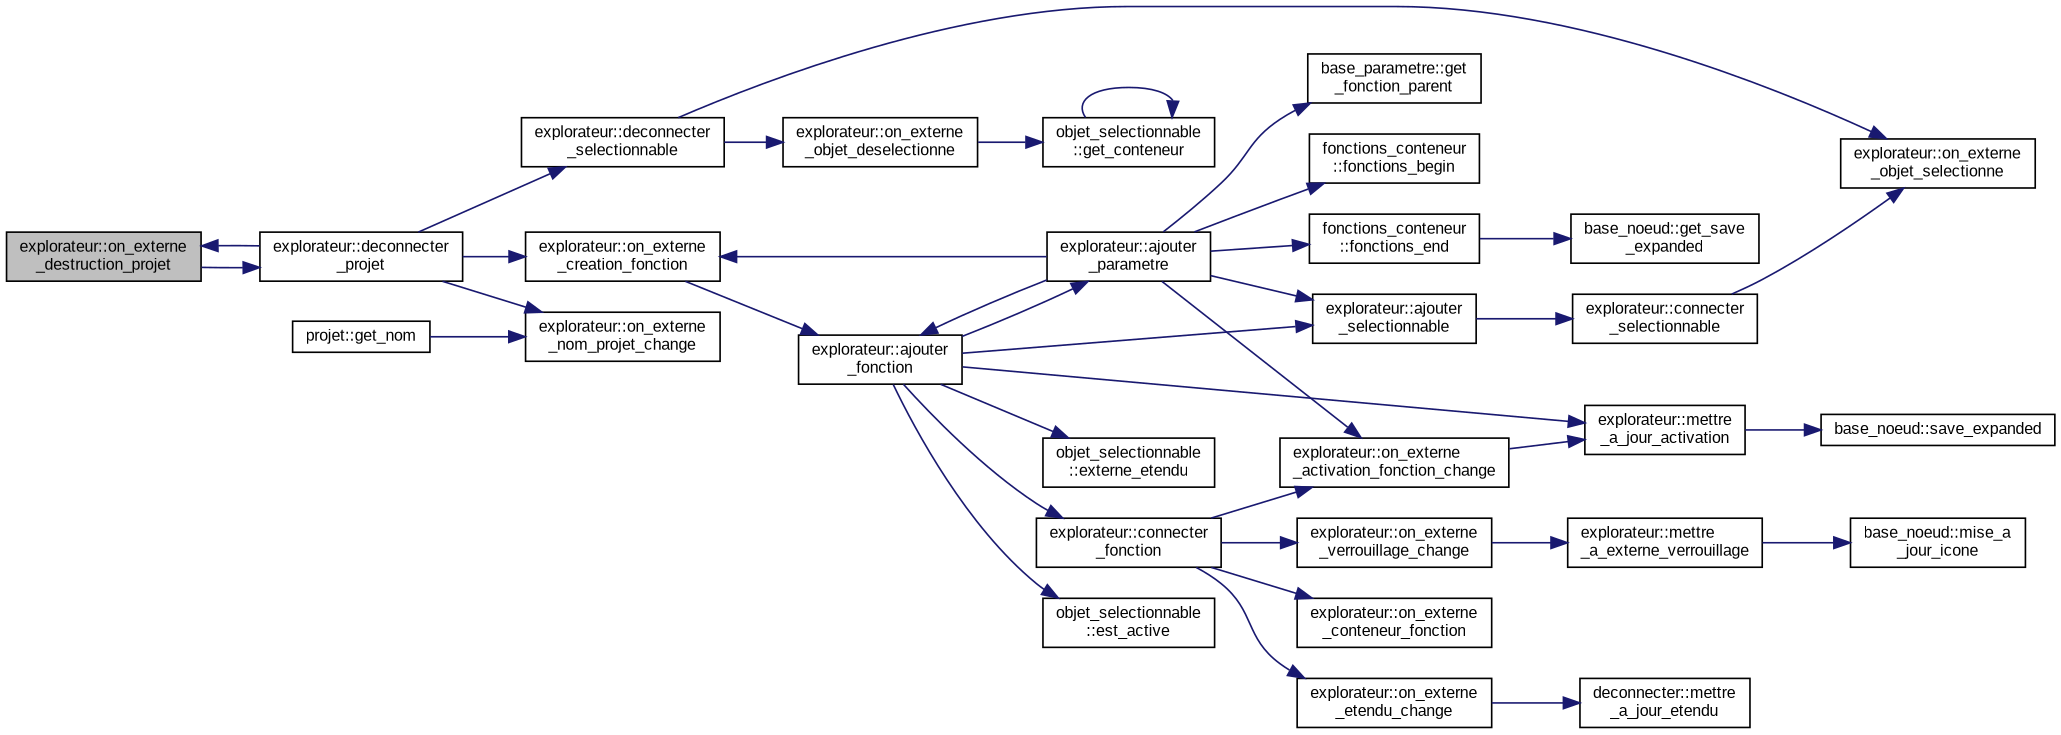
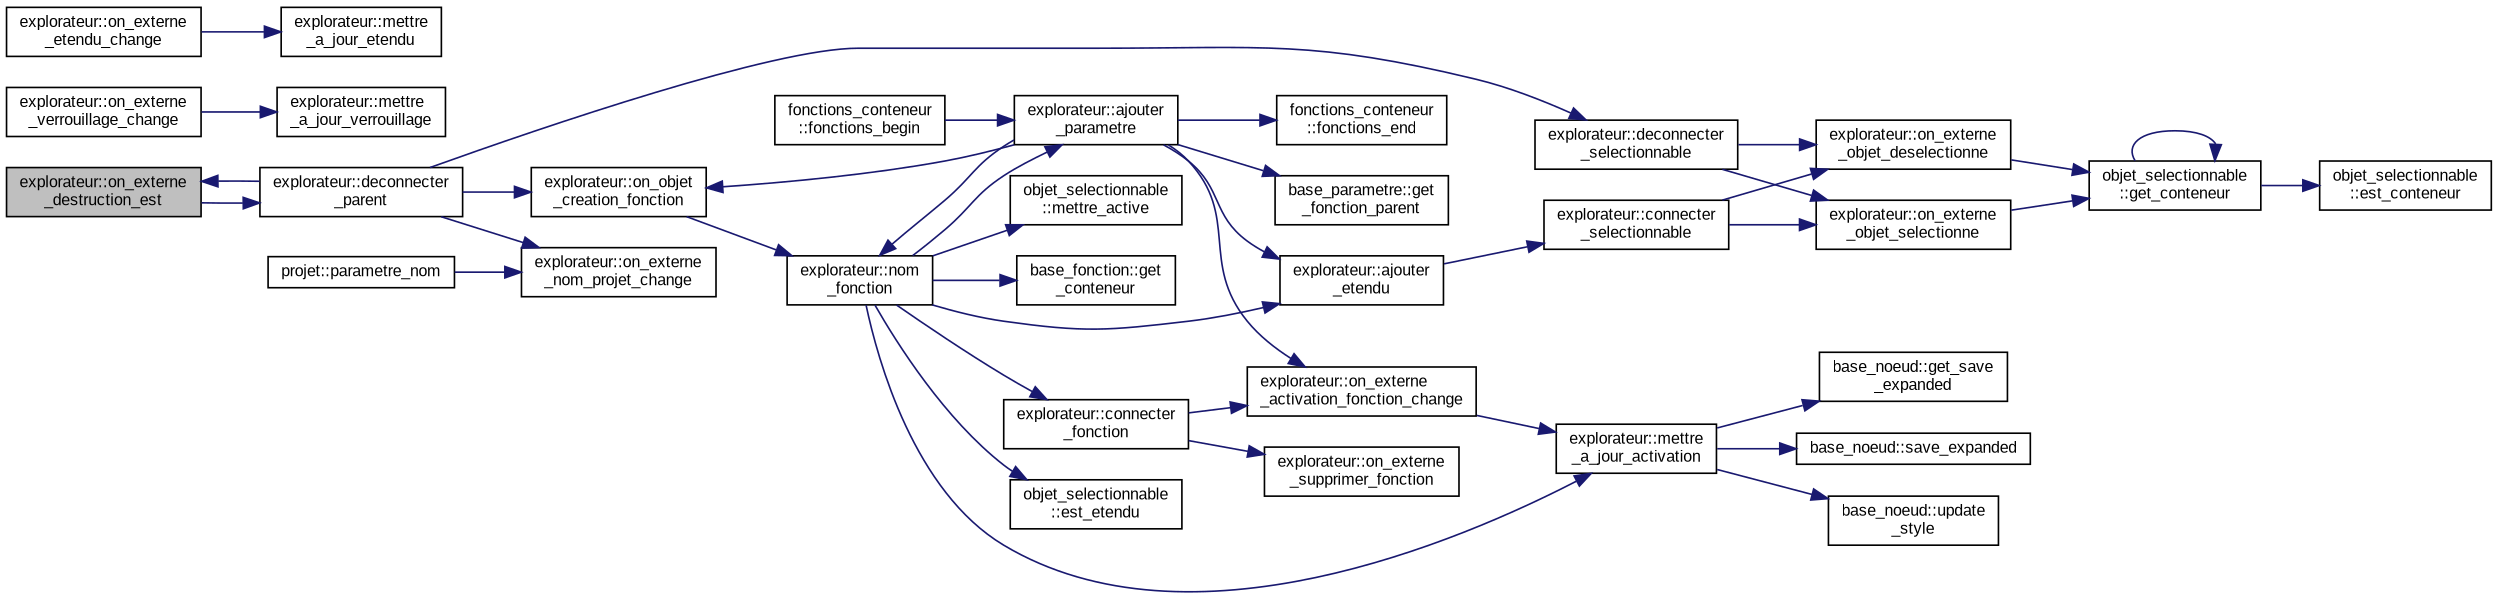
none -> (2405, 186)
none -> (1756, 190)
none -> (2042, 206)
(1251, 210) -> (971, 120)
(1517, 239) -> (1760, 417)
(104, 257) -> (104, 192)
(361, 257) -> (361, 192)
(623, 257) -> (619, 192)
none -> (1096, 280)
(1394, 319) -> (1362, 280)
(361, 337) -> (361, 272)
(880, 360) -> (860, 280)
(1129, 463) -> (1096, 504)
none -> (1913, 521)
(1251, 543) -> none
(1665, 543) -> (361, 112)
(1938, 543) -> none
(1246, 616) -> none
(1129, 623) -> (1096, 200)
(1394, 623) -> (1362, 472)
(1665, 703) -> (361, 32)
